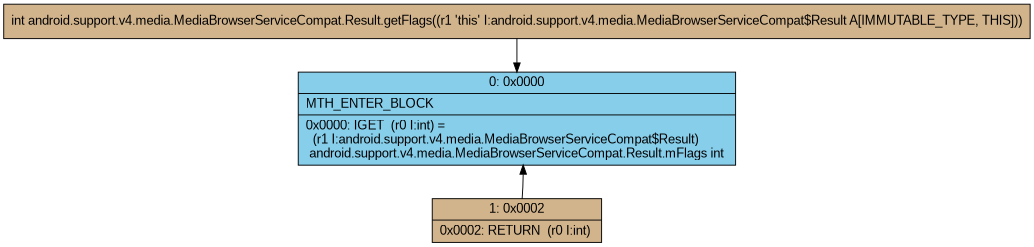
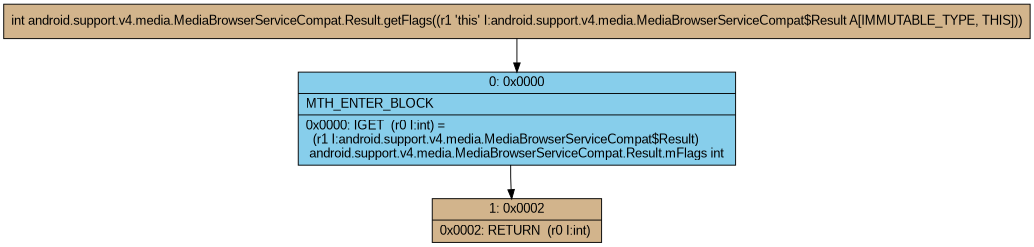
(523, 187) -> (511, 177)
